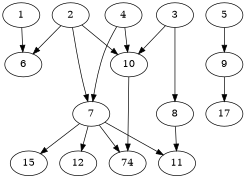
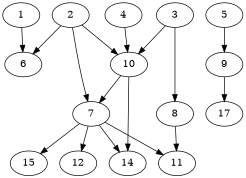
(102, 60) -> (112, 86)
(128, 163) -> (128, 163)
